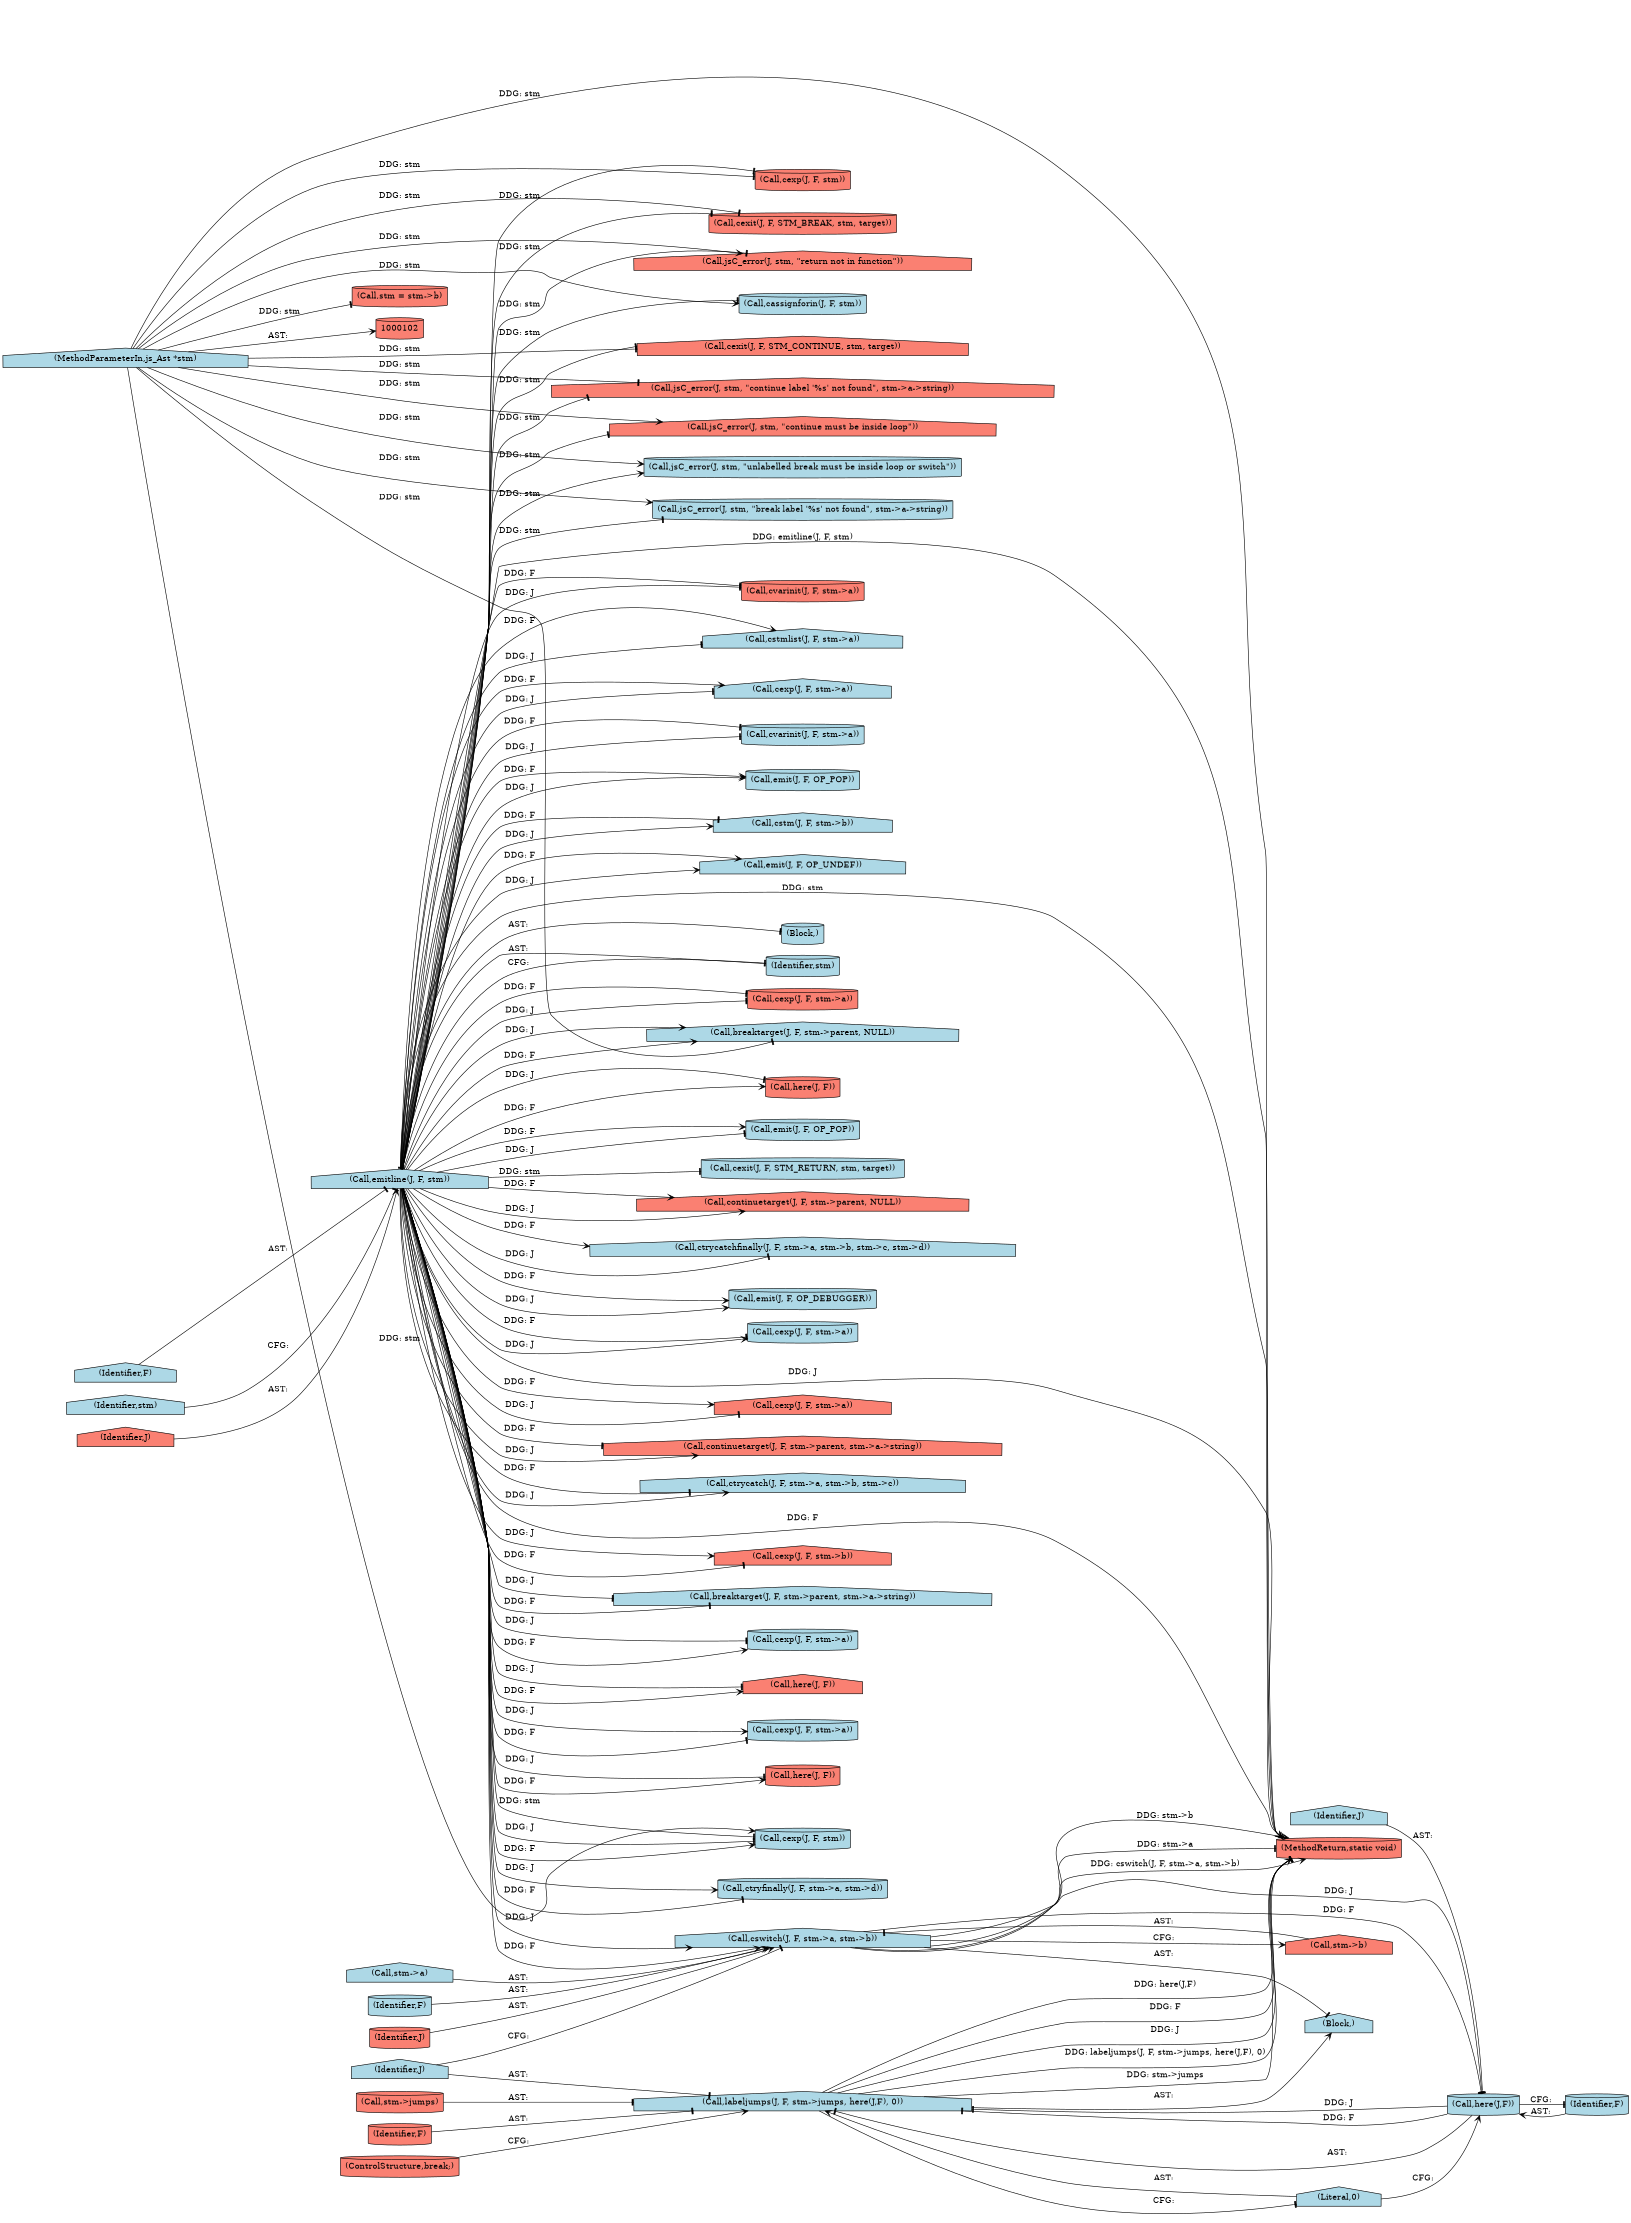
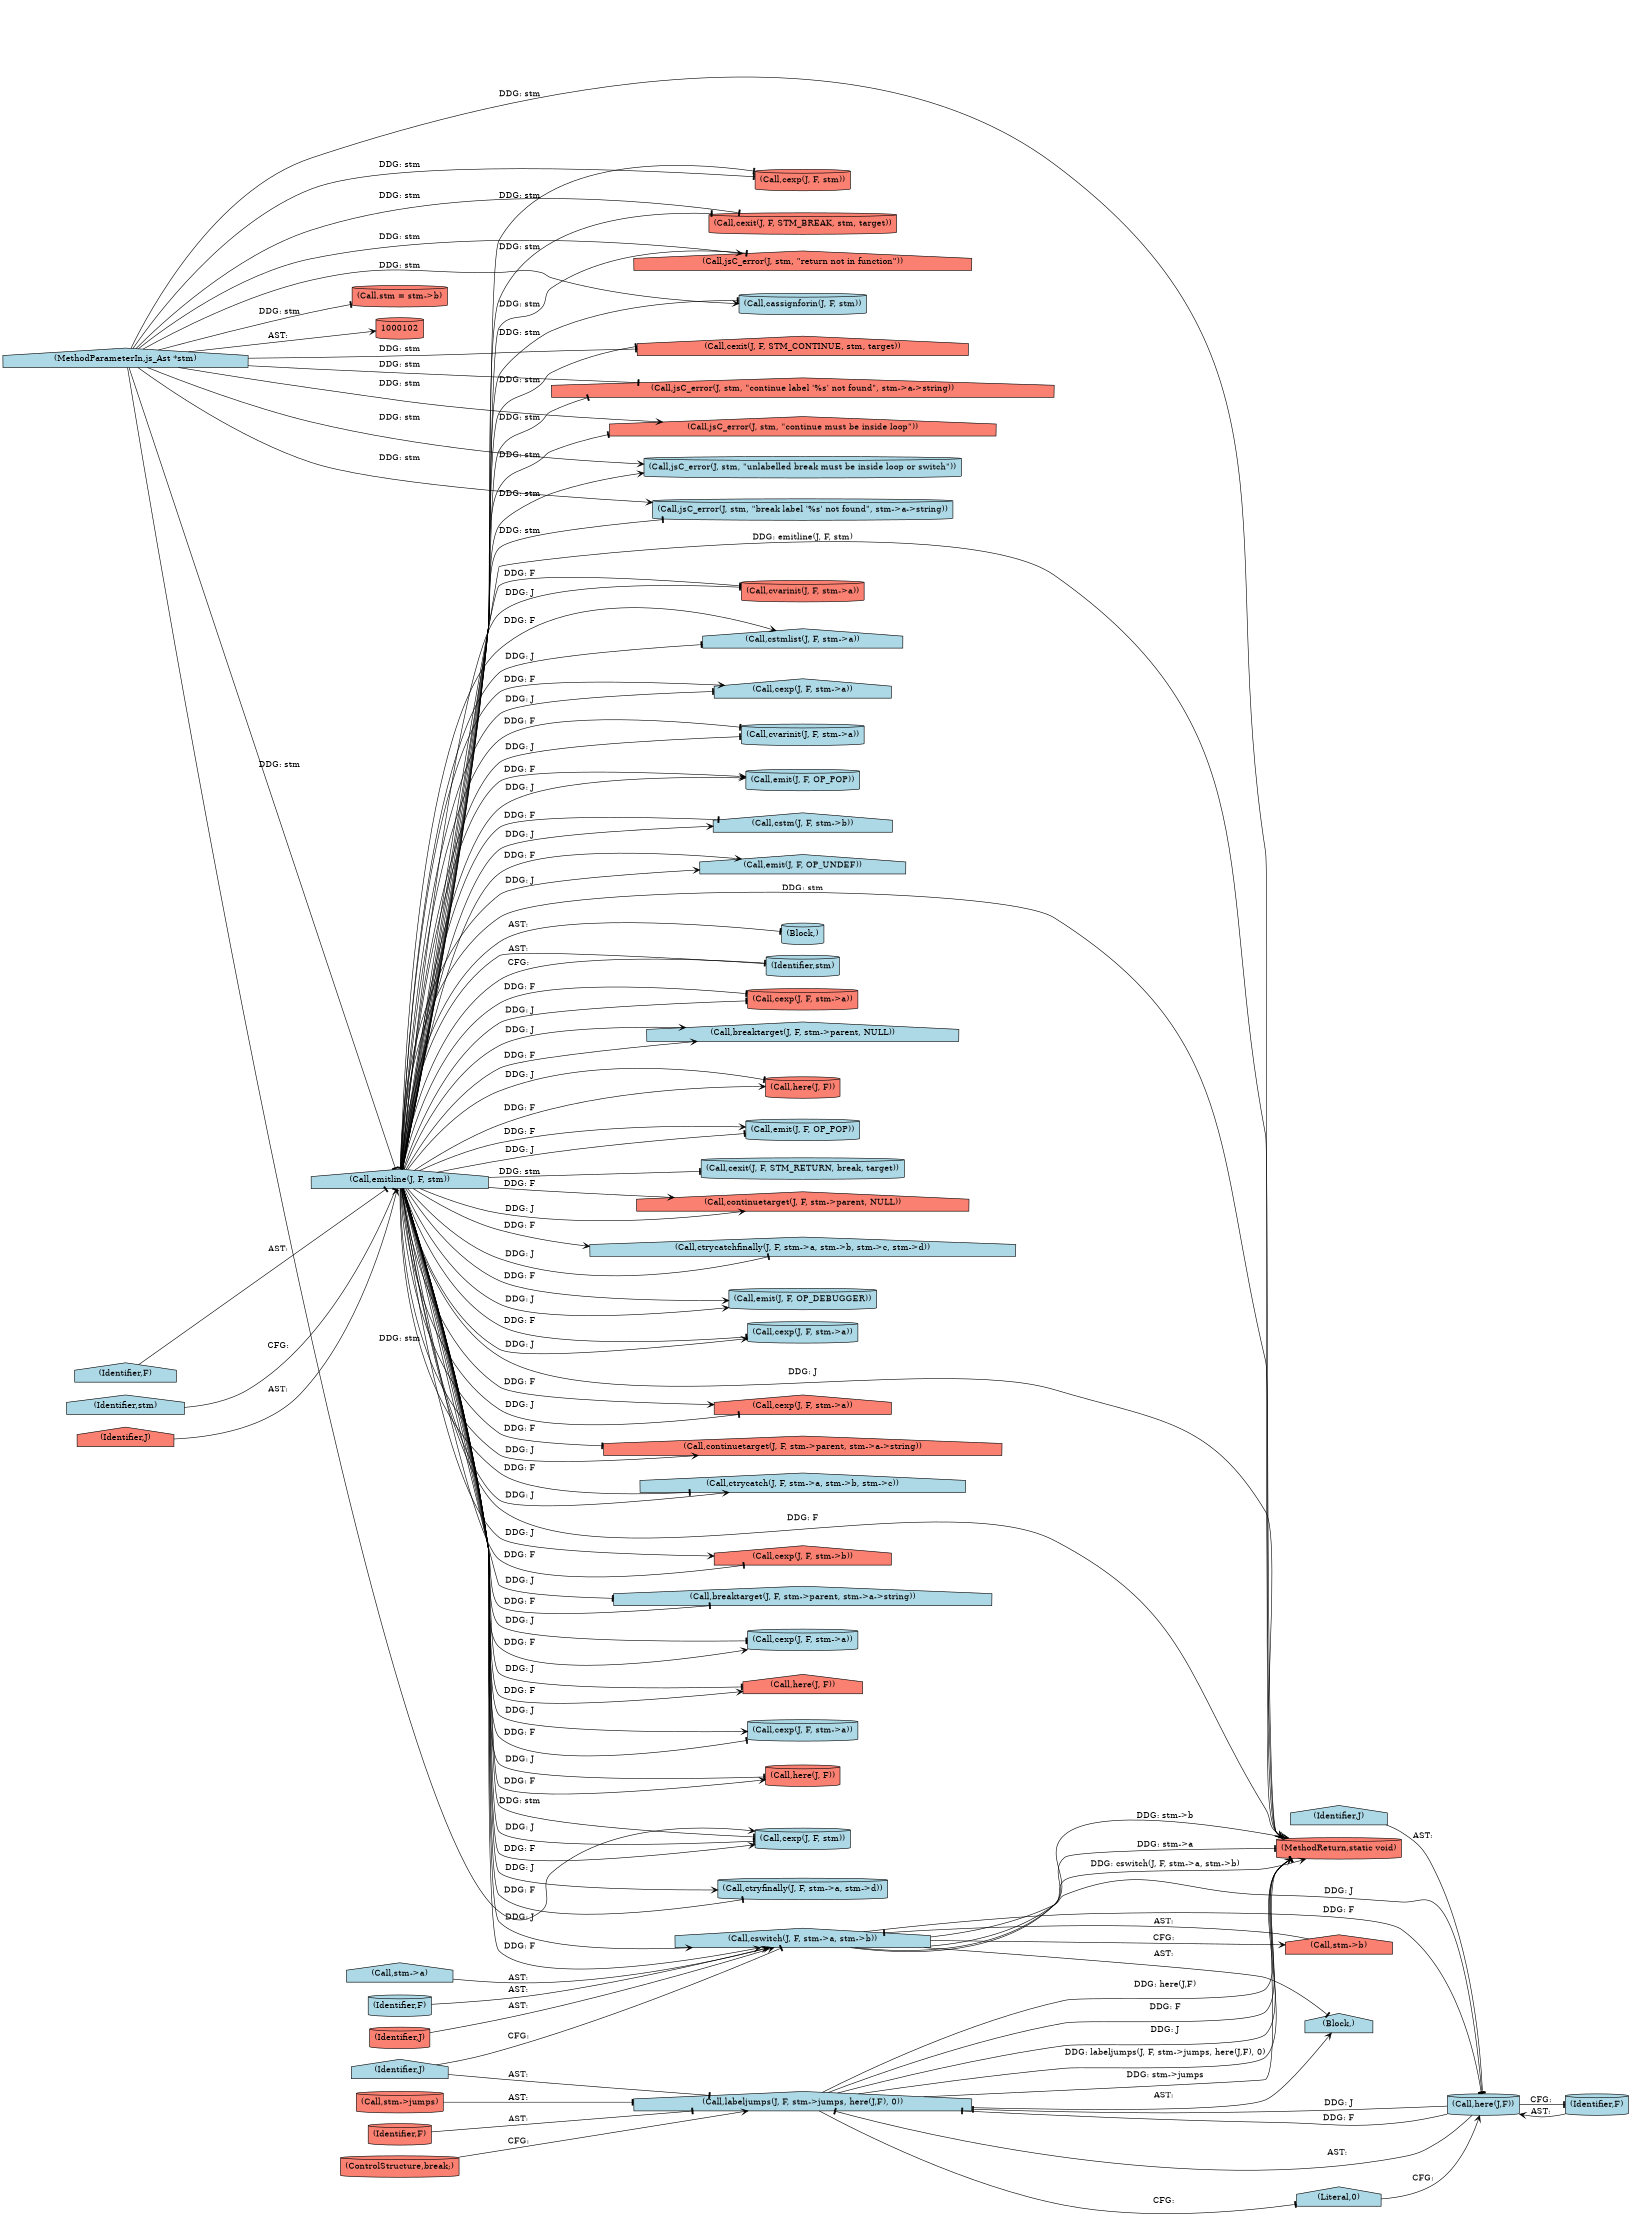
(546, 694) -> (262, 767)
(803, 1169) -> (803, 1169)
(1059, 2181) -> none
